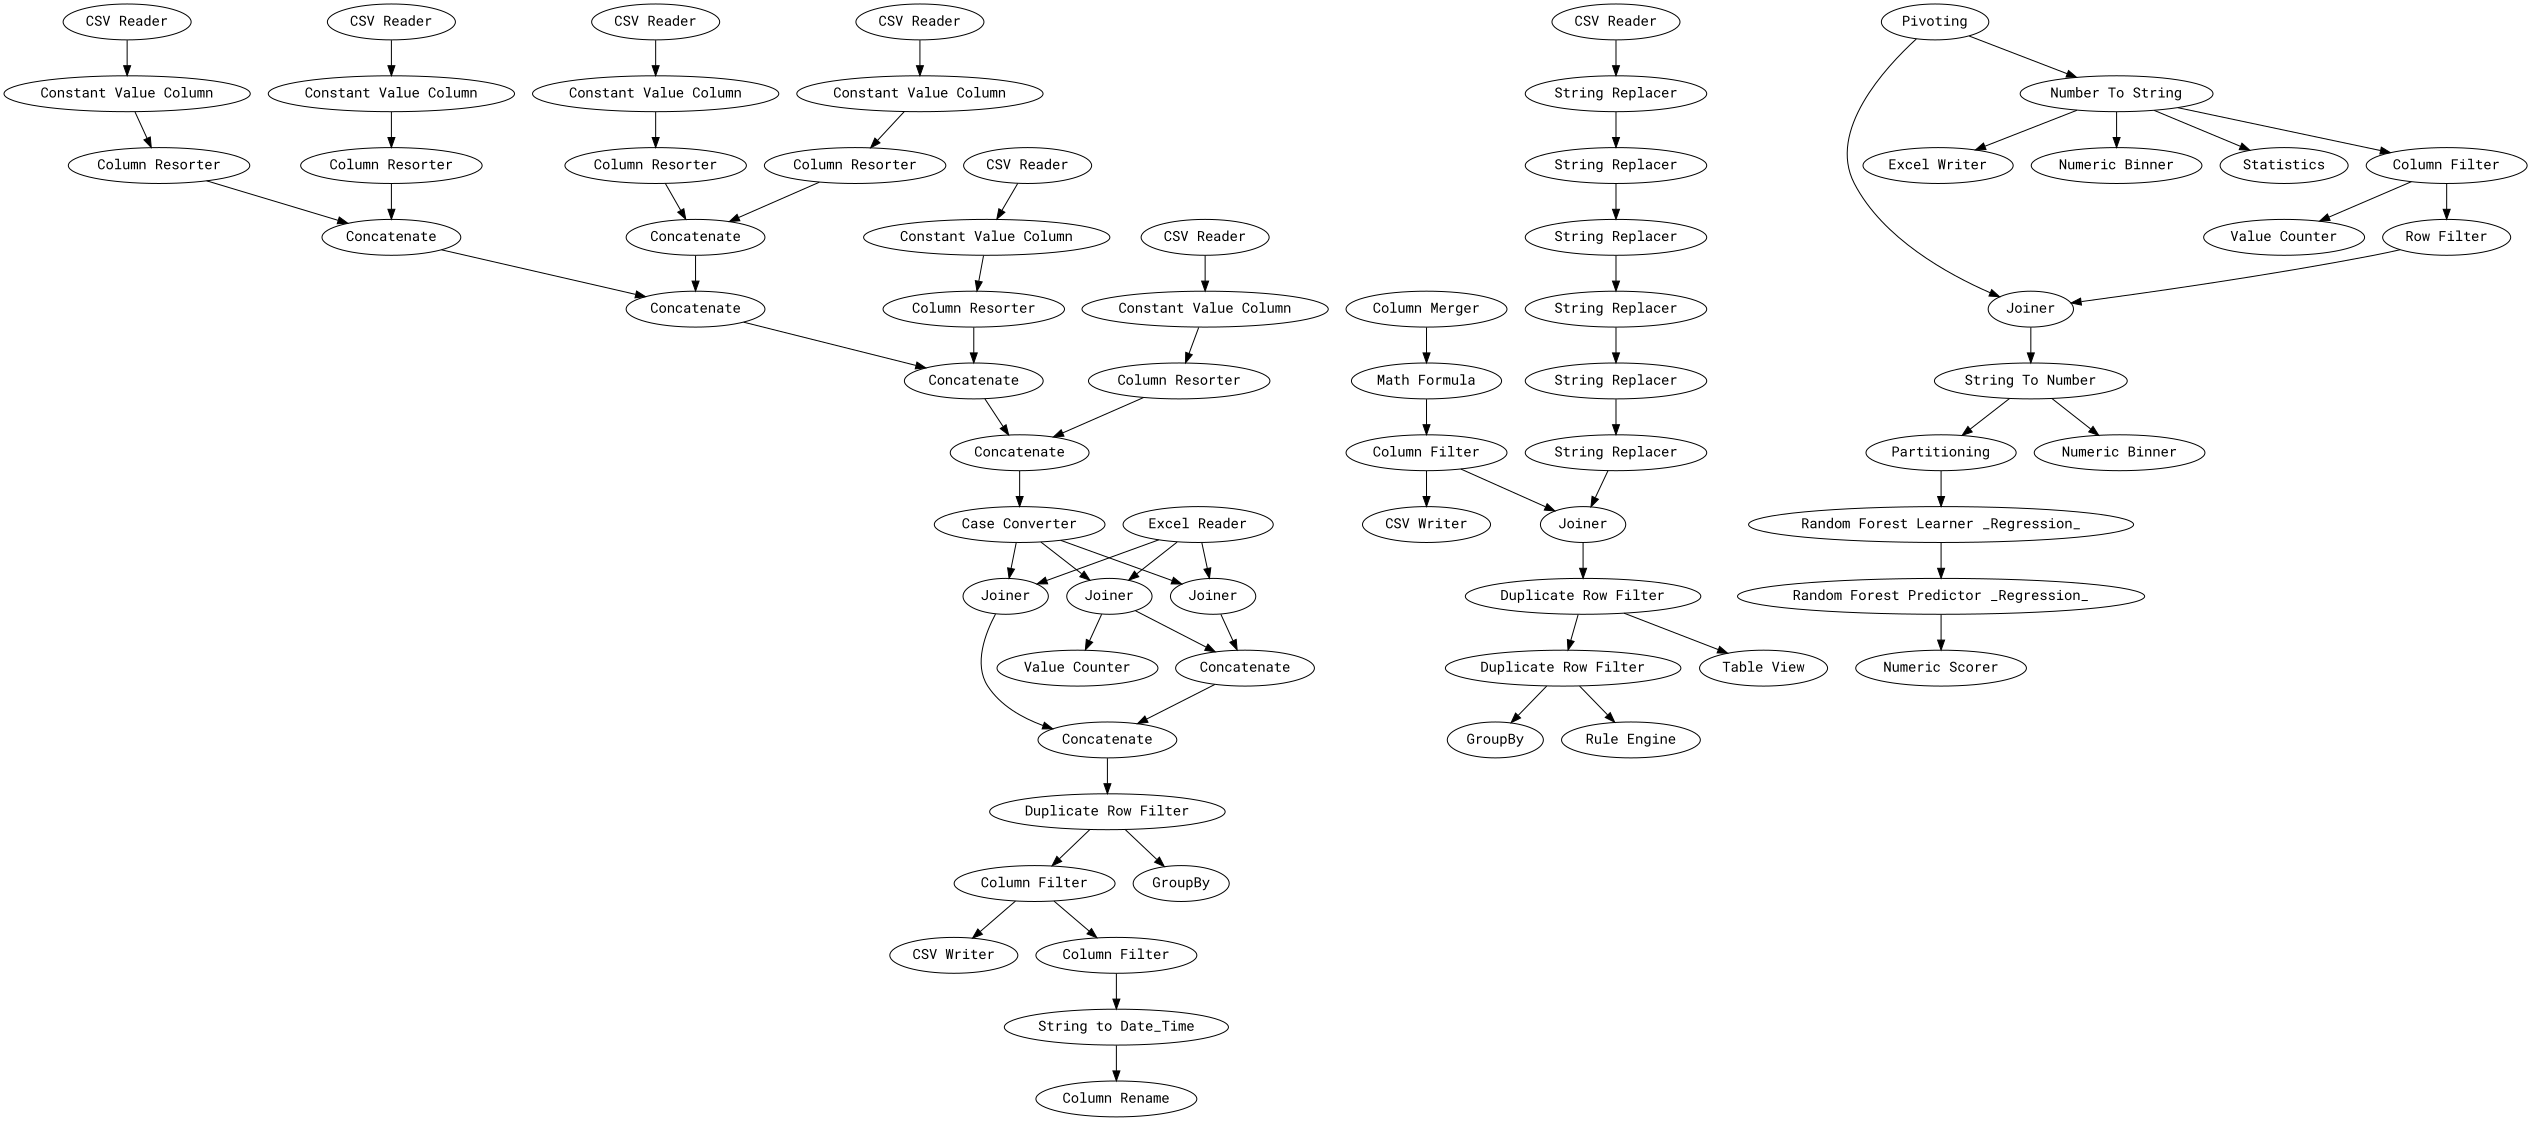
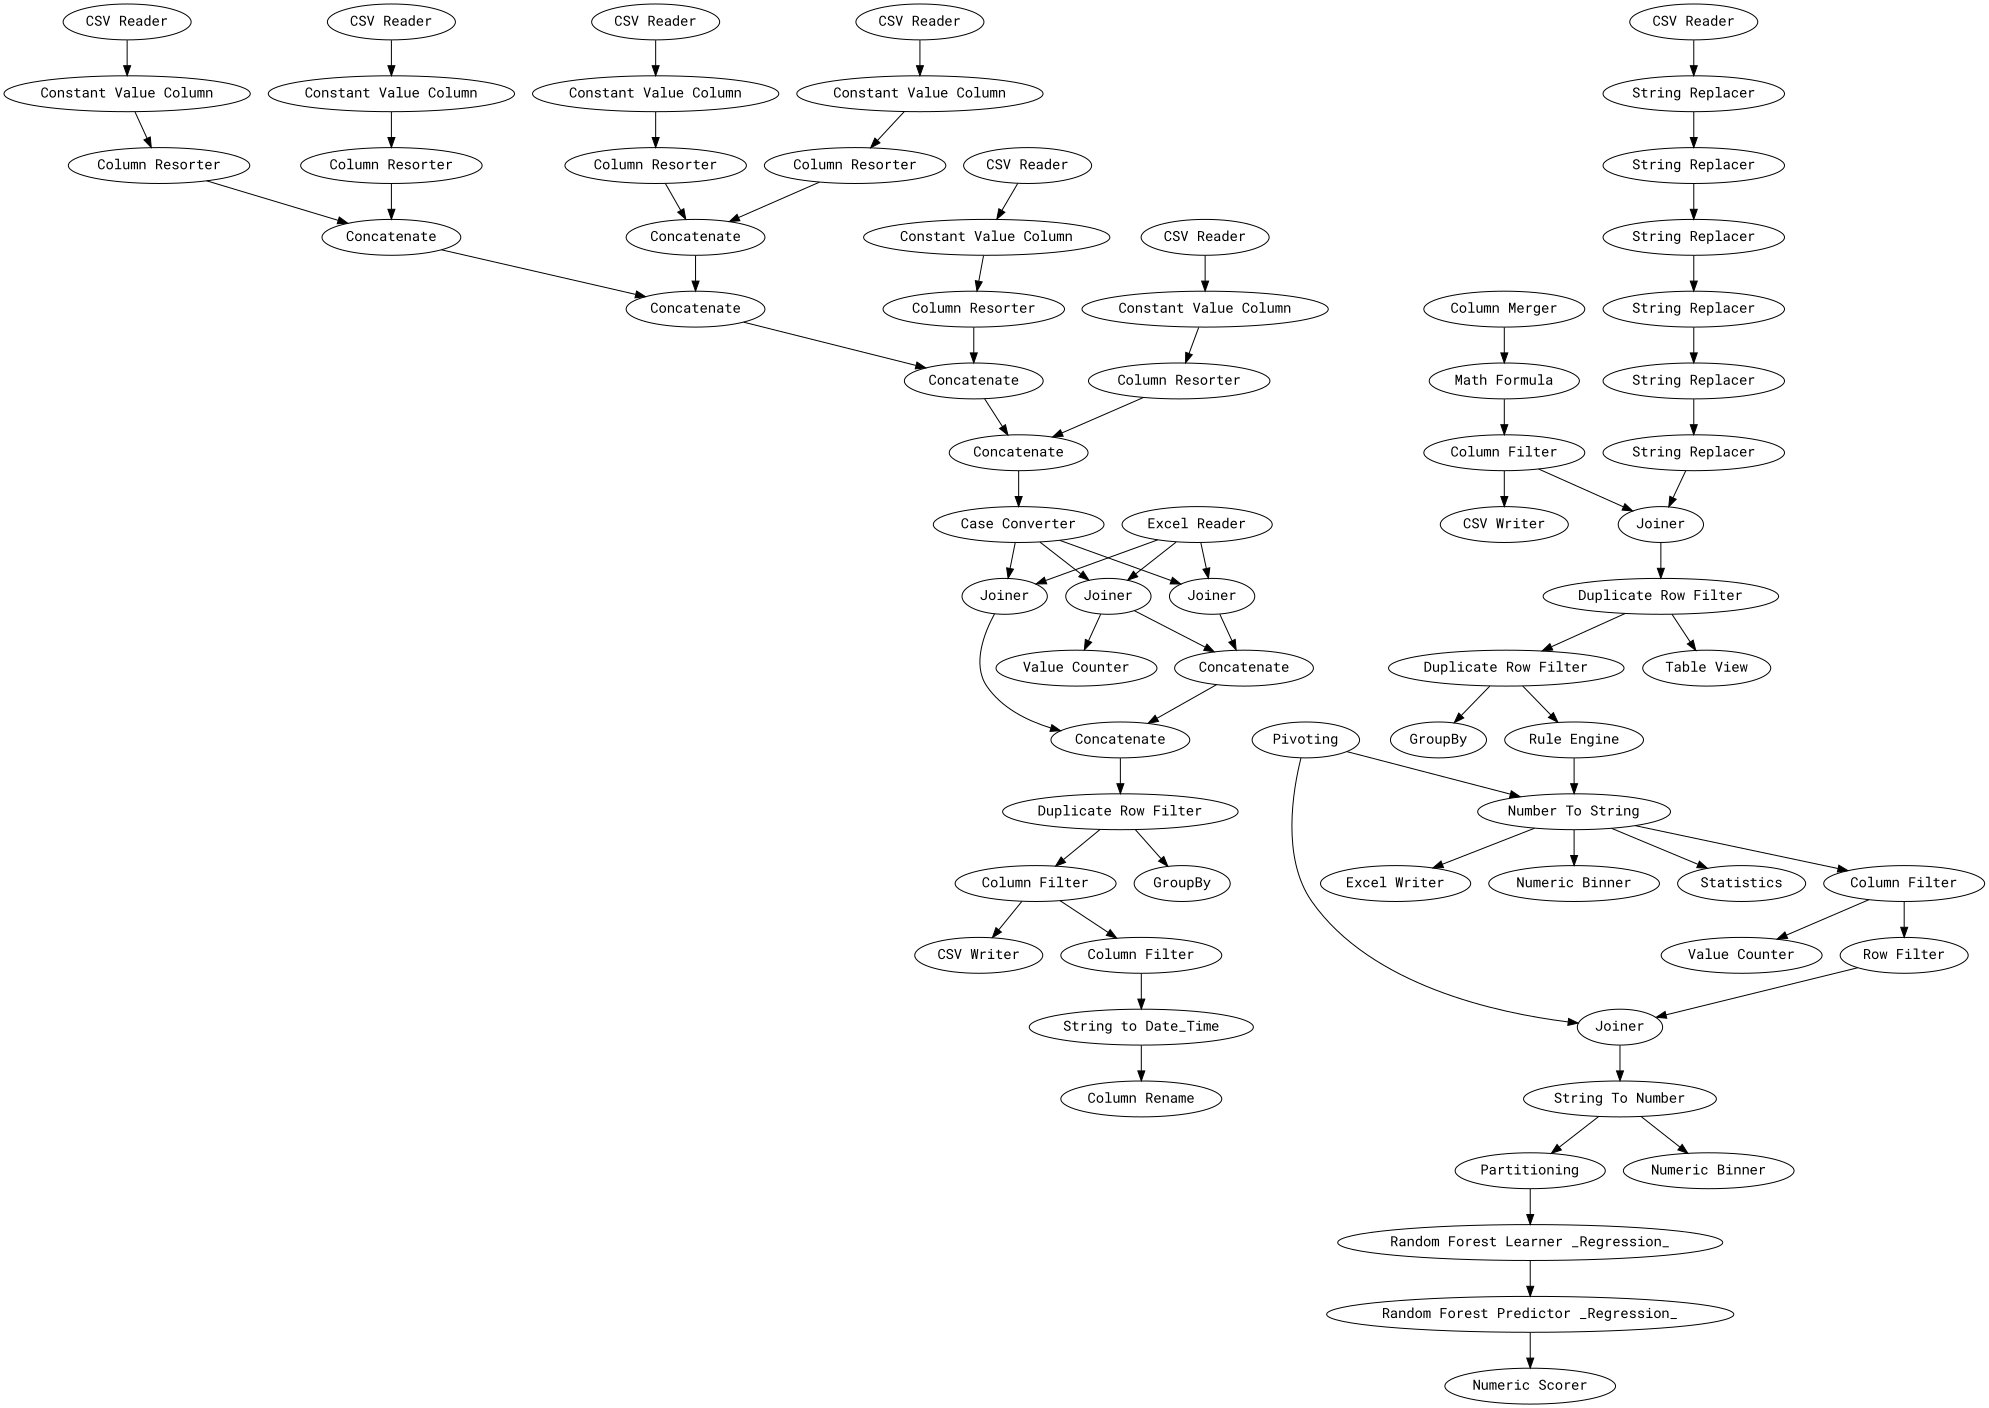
none -> (1574, 771)
